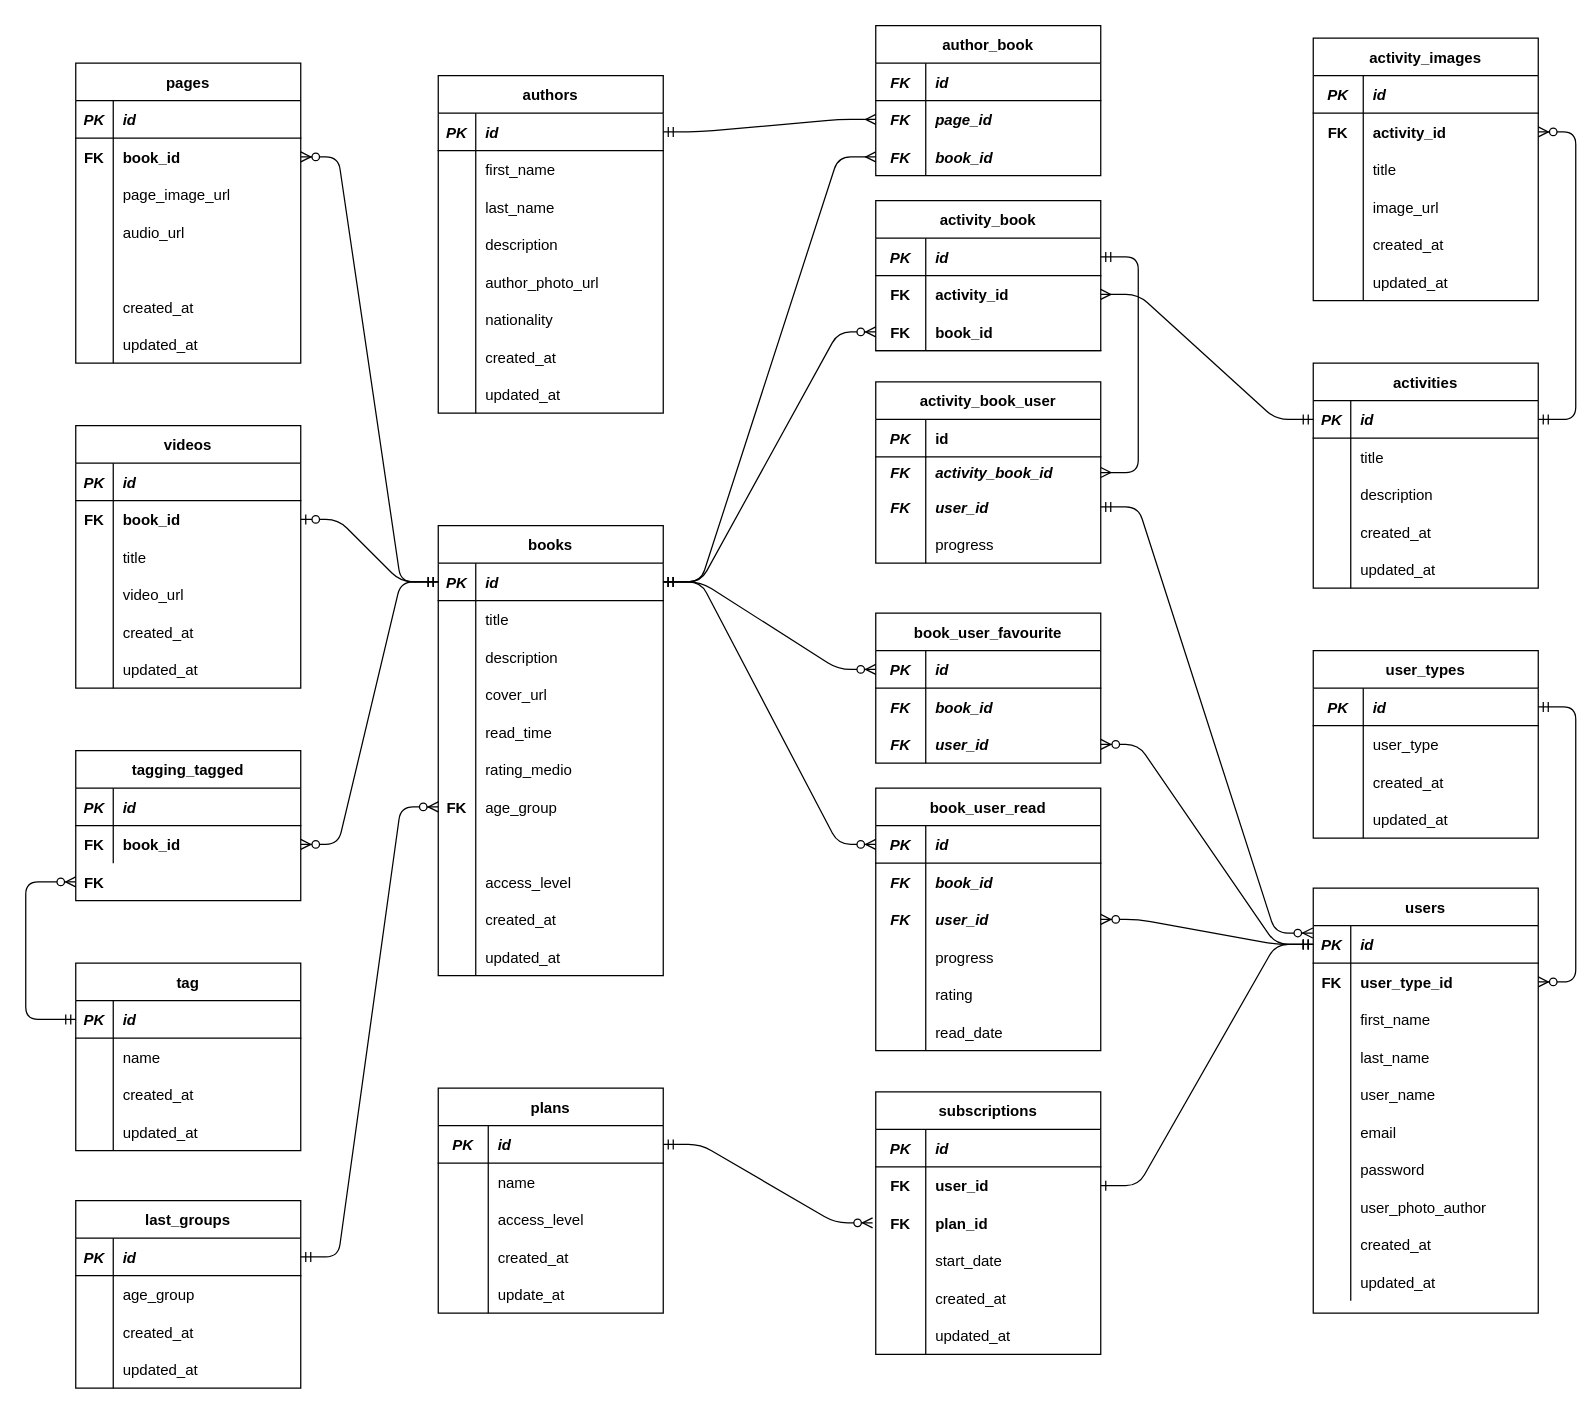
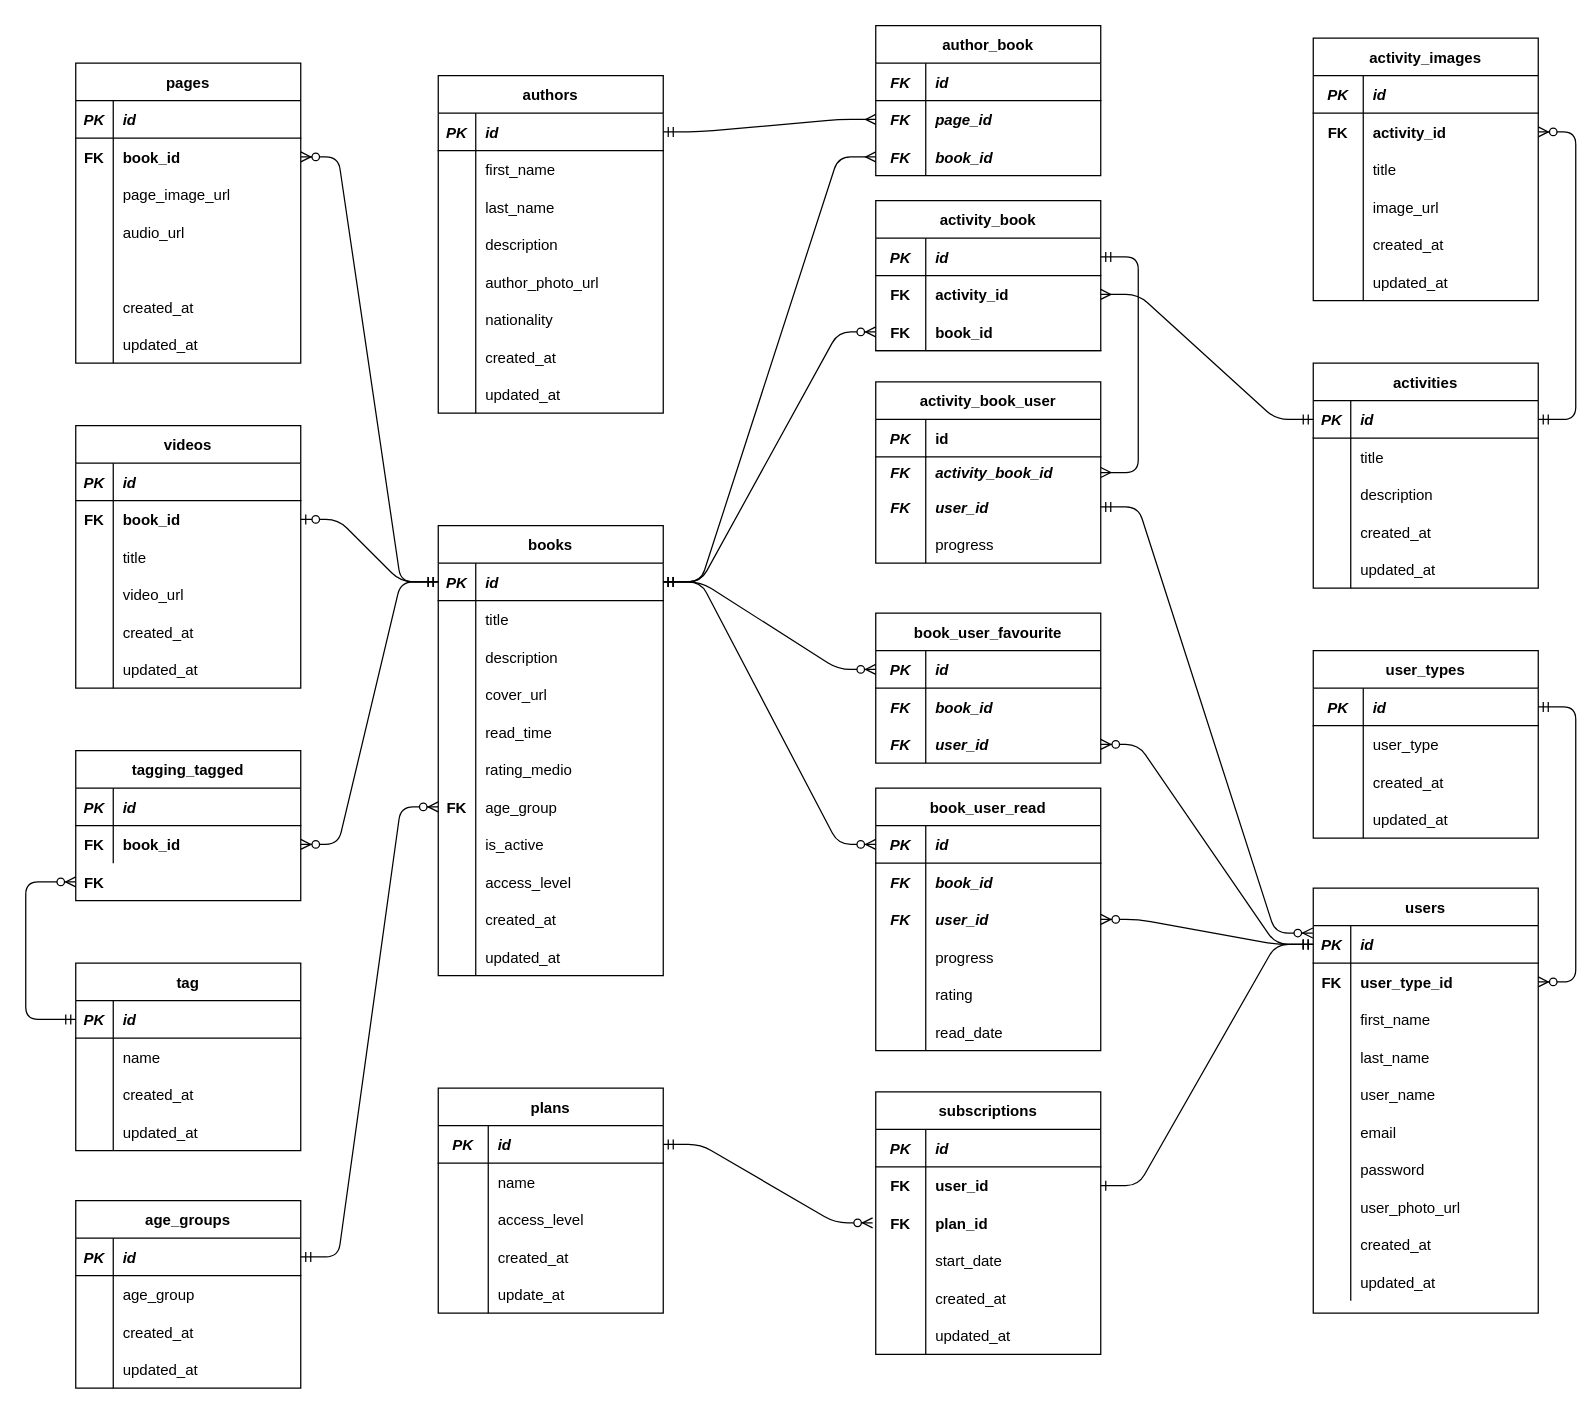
none -> (569, 844)
(1431, 1208) -> (1417, 1208)
(188, 1220) -> (188, 1220)
